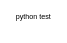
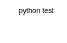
(33, 21) -> (36, 15)
